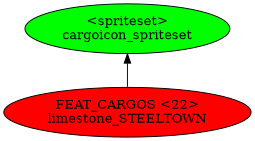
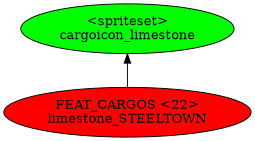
(127, 29) -> (127, 29)
